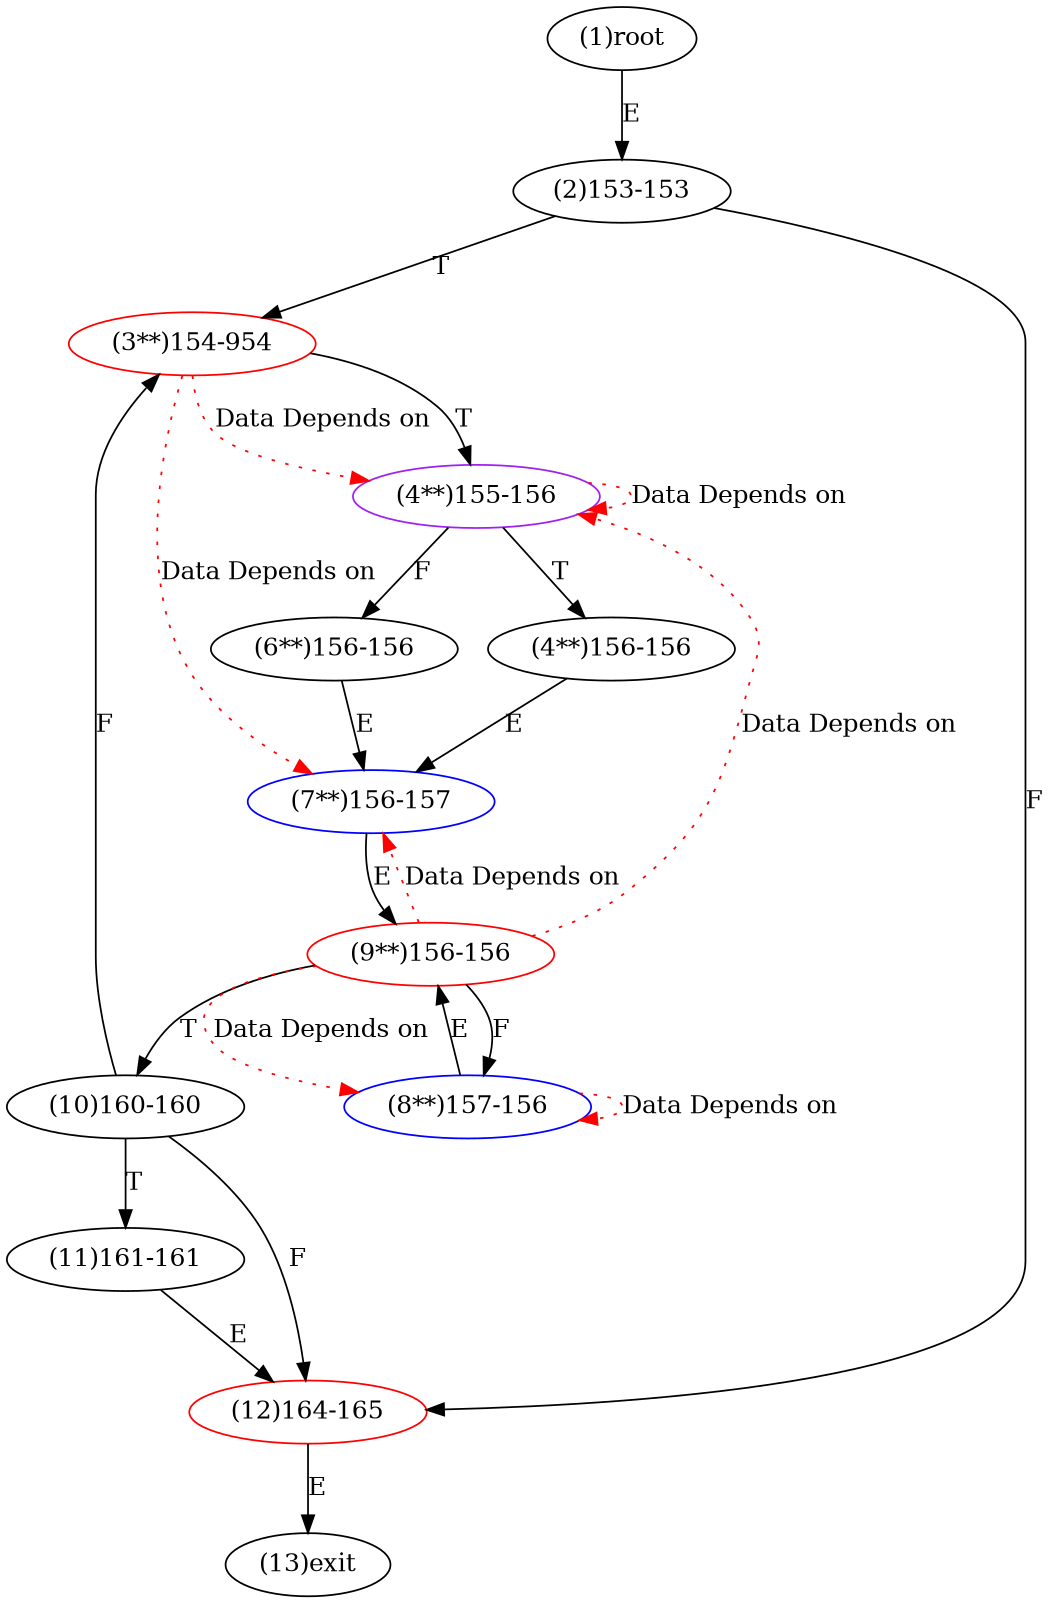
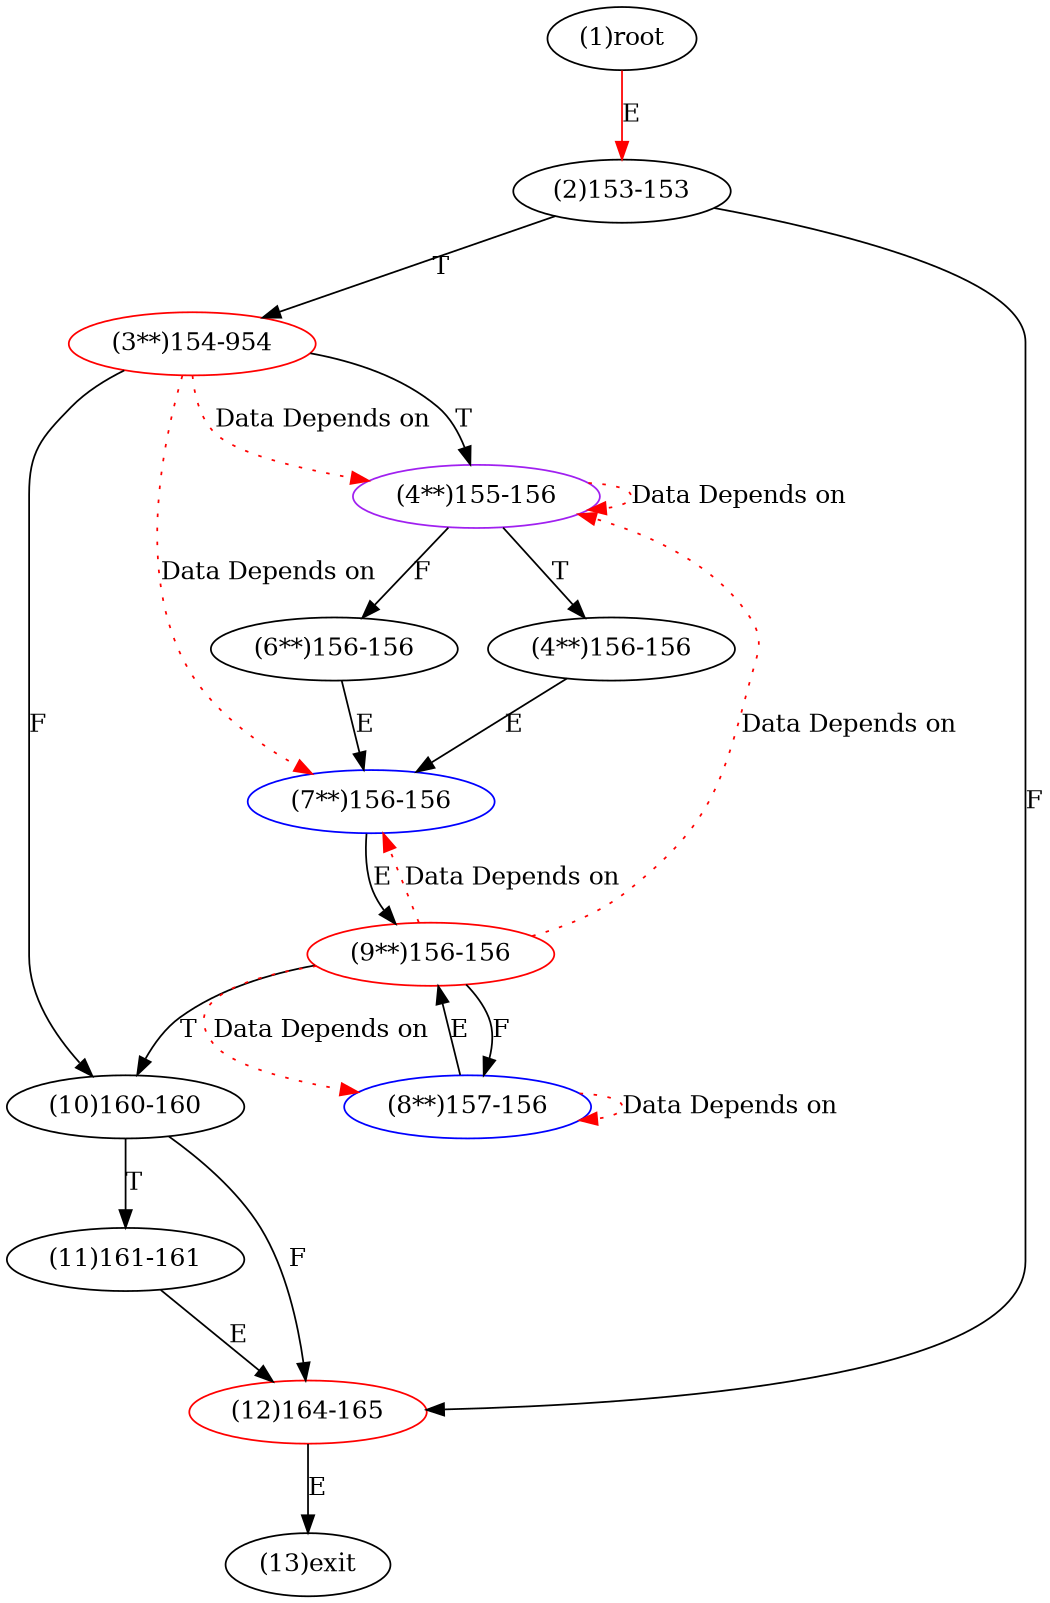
(622, 106) -> (622, 106)
(96, 726) -> (29, 703)
(371, 802) -> (371, 802)
